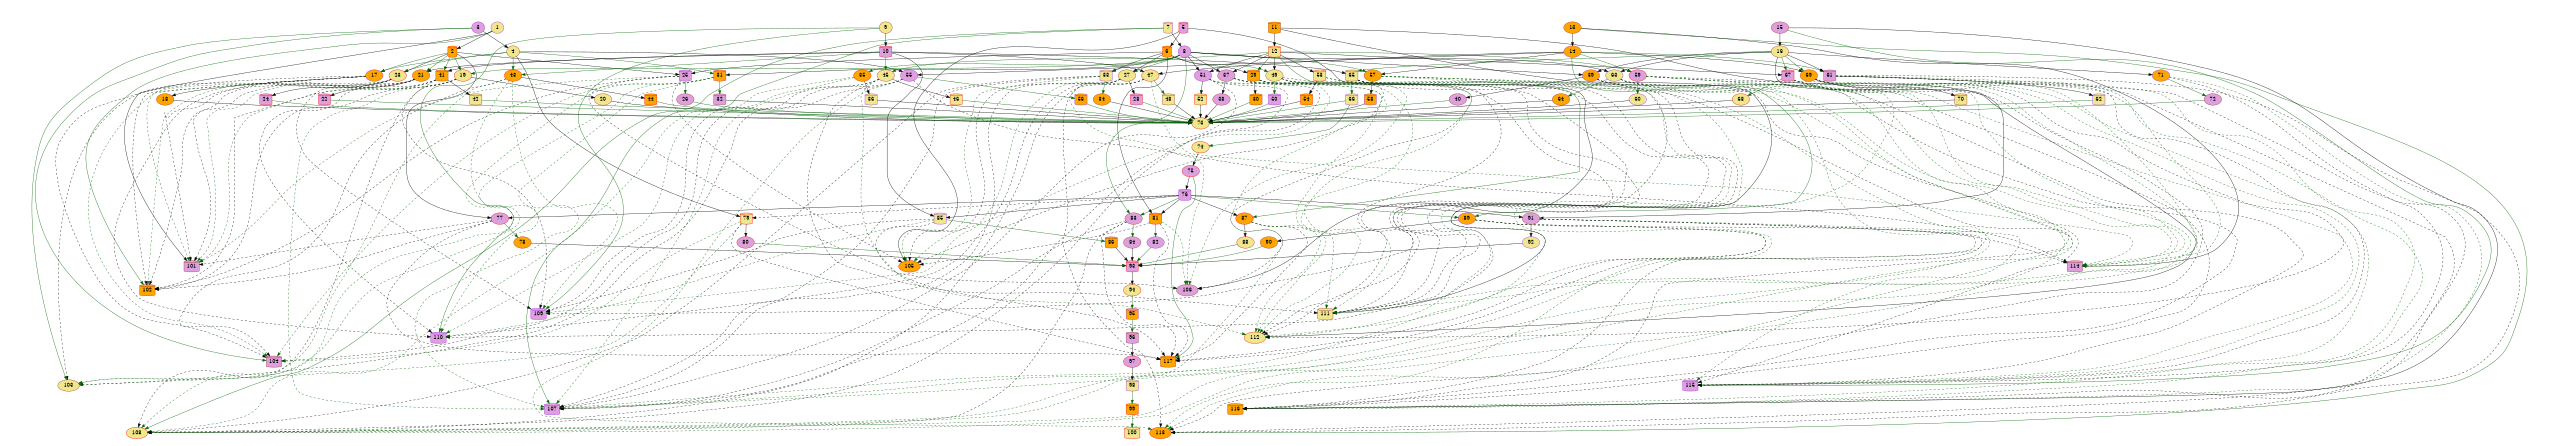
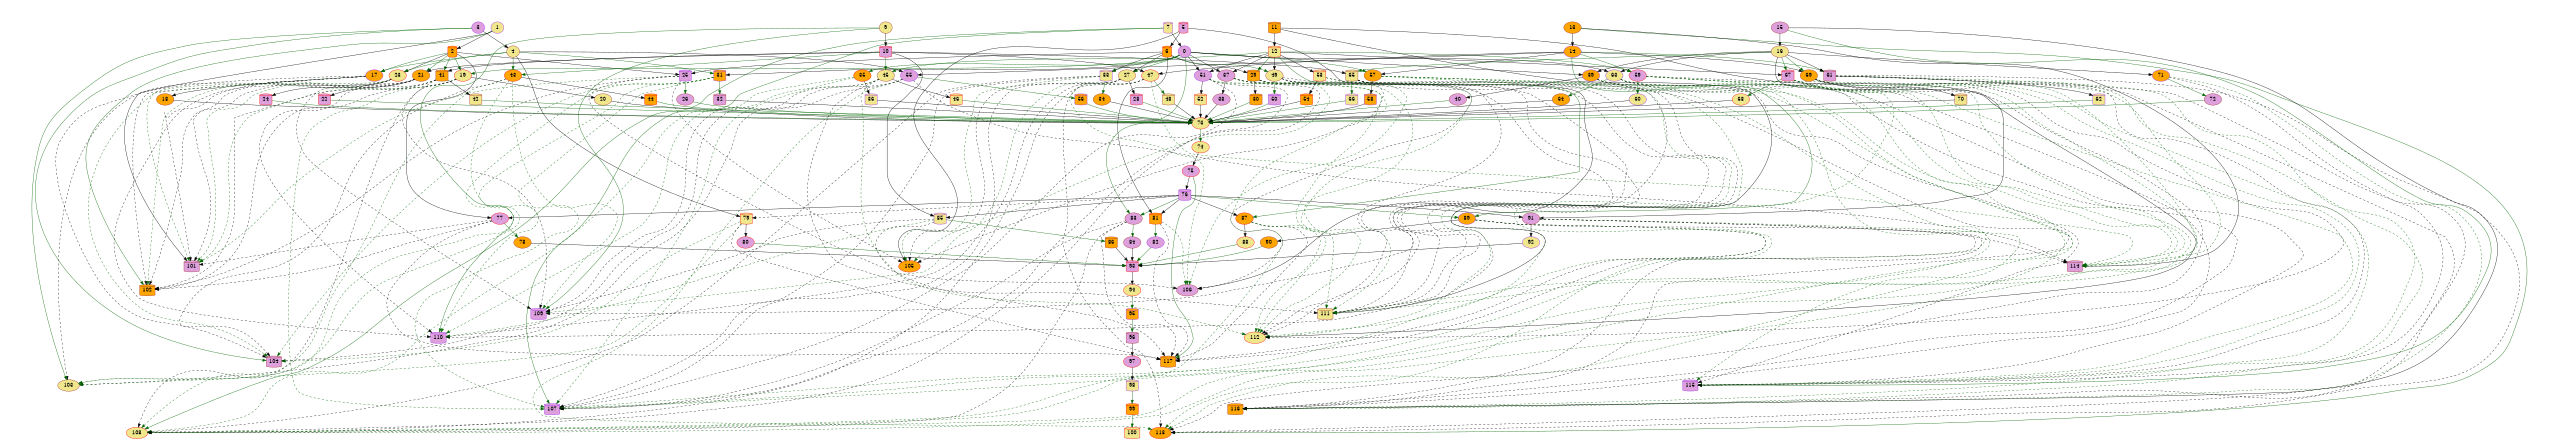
(1185, 52) -> (1185, 52)
(1287, 136) -> (1201, 132)
(1037, 247) -> none
